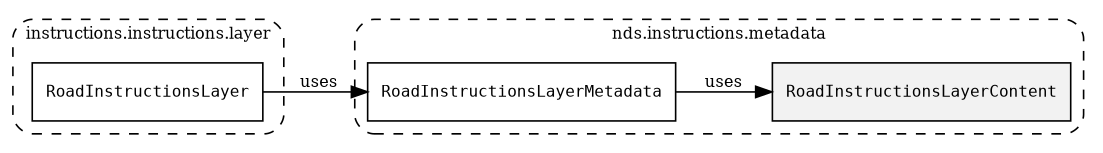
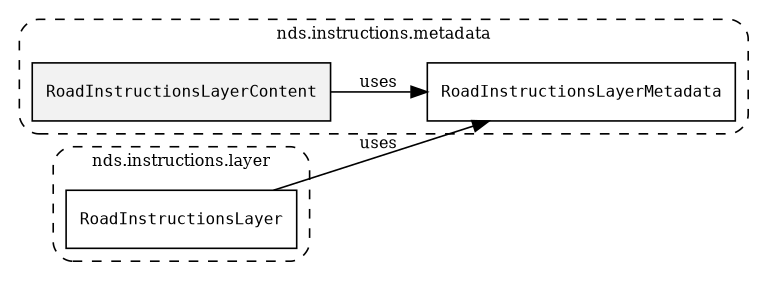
(148, 35) -> (181, 162)
(716, 92) -> (371, 92)
